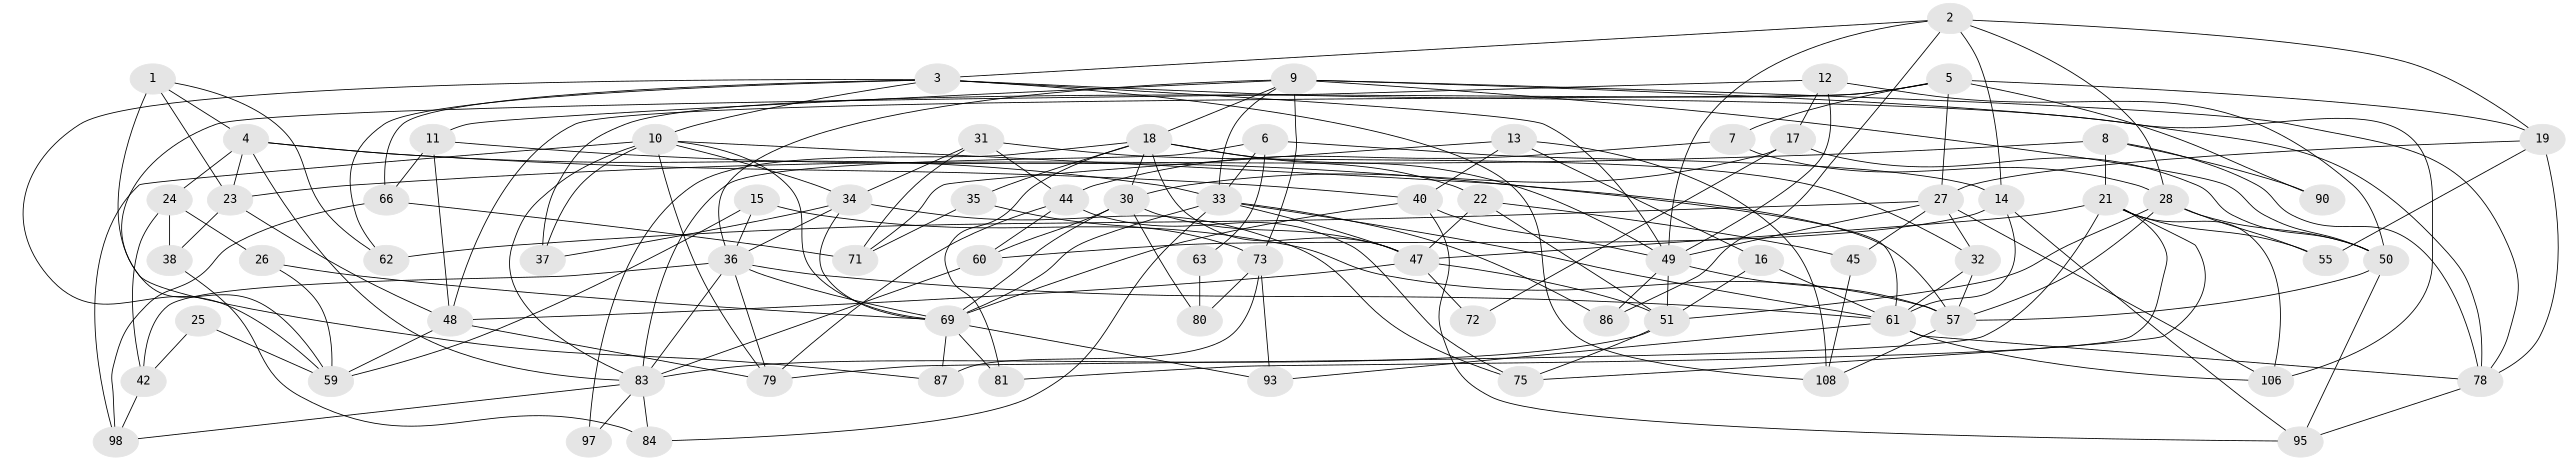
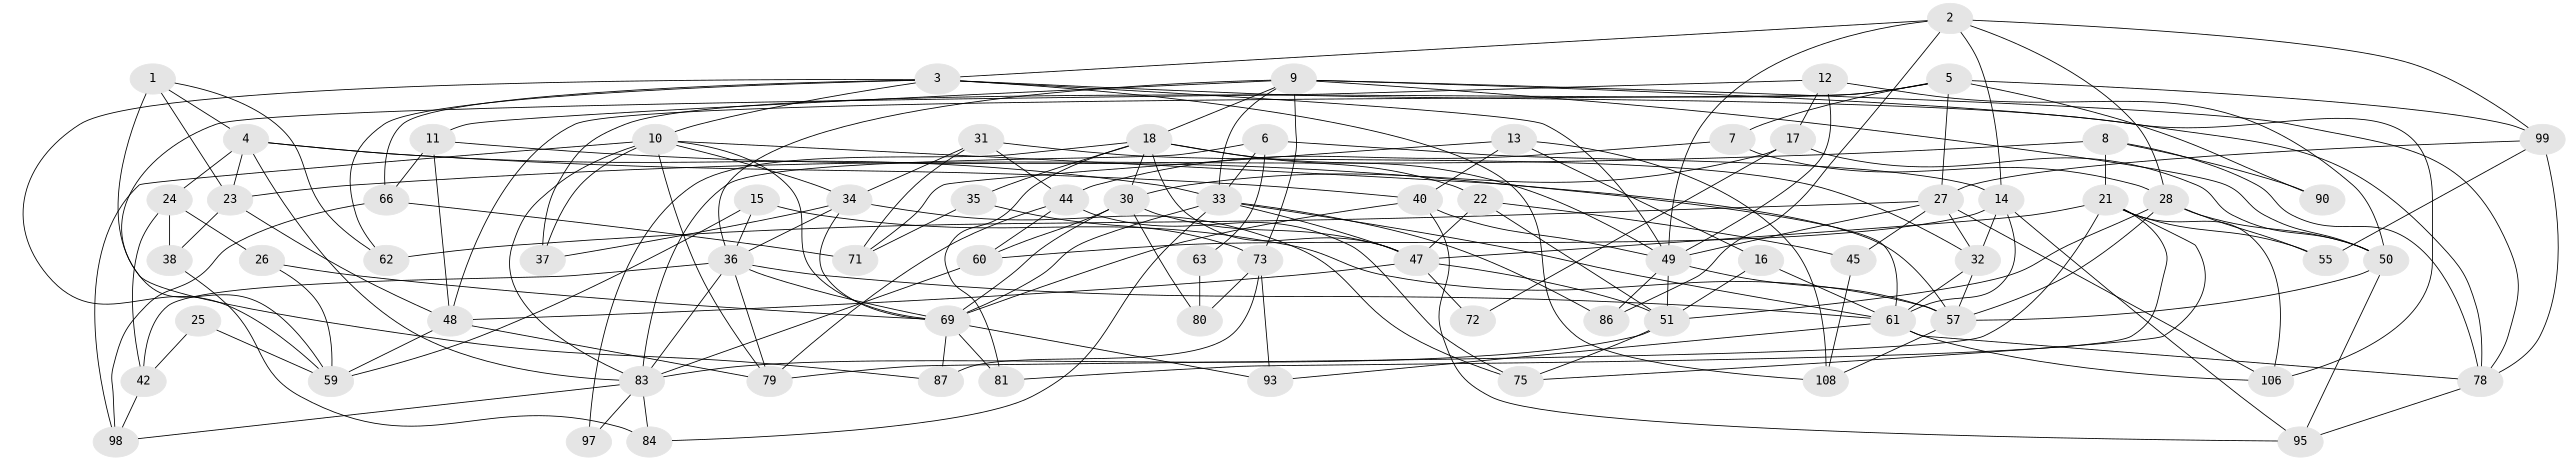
(2543, 139) -> (2543, 139)
none -> (1989, 233)
